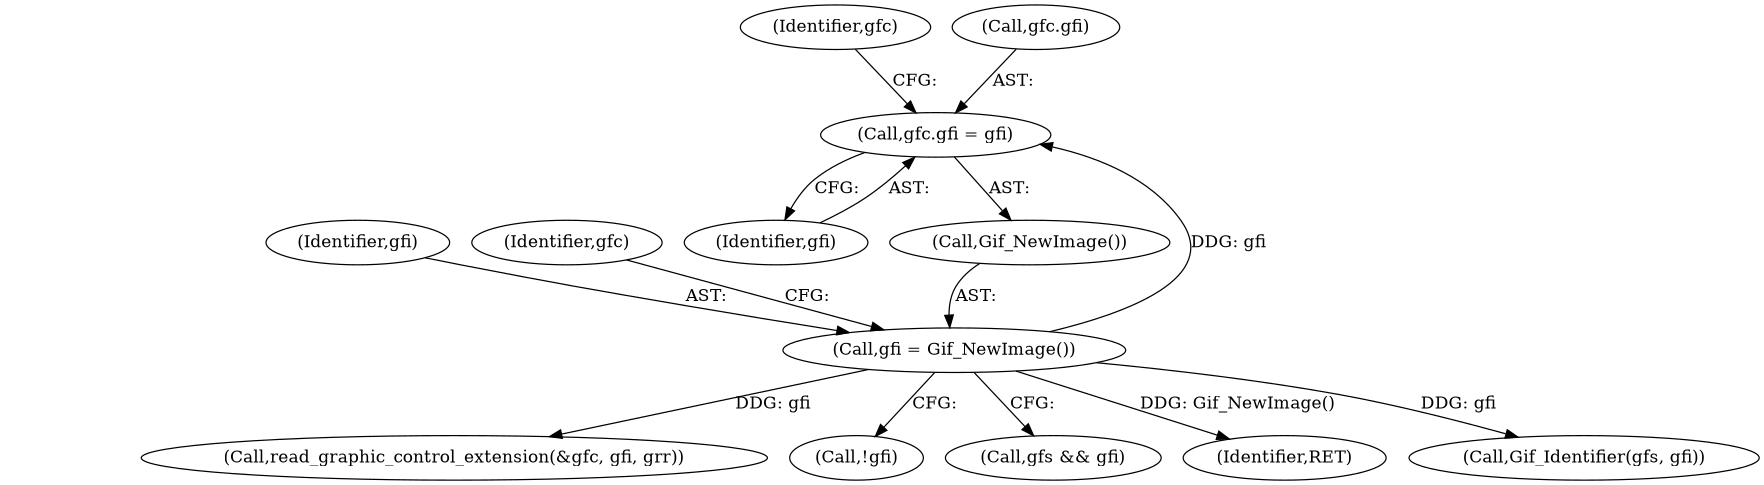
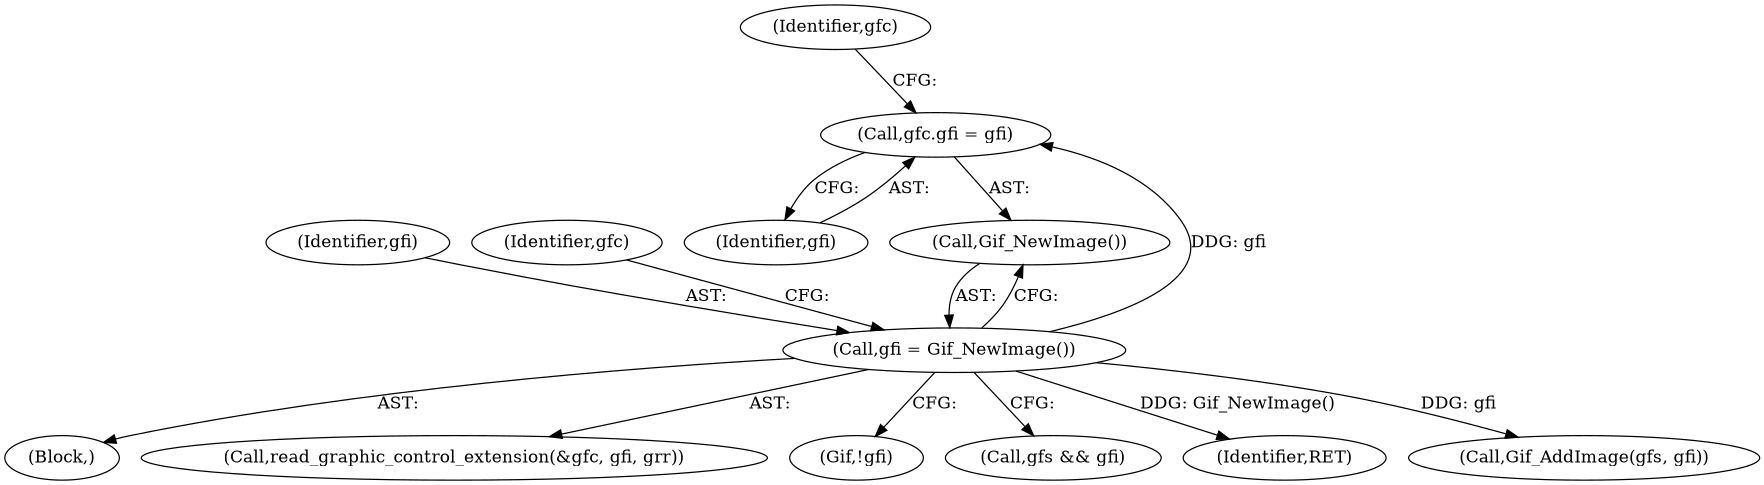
(1036, 27) -> none
none -> (1003, 304)
(773, 404) -> (773, 404)
none -> (62, 458)
(857, 458) -> (857, 458)
(1584, 458) -> (1584, 458)
